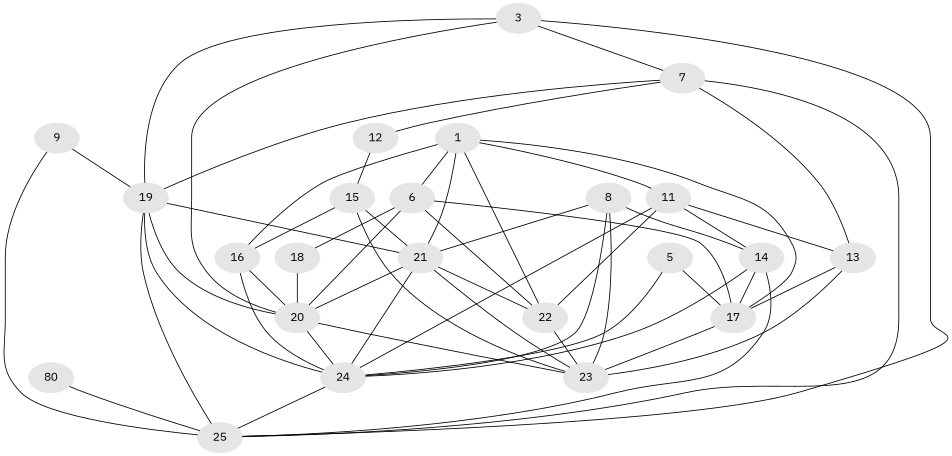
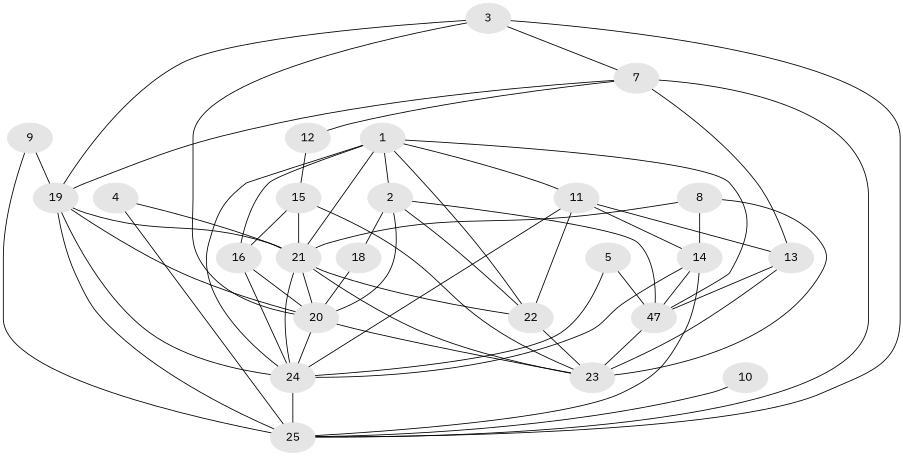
none -> (116, 198)
(412, 198) -> (390, 198)
(733, 318) -> (654, 318)
(566, 339) -> (219, 213)
(51, 378) -> (745, 378)
